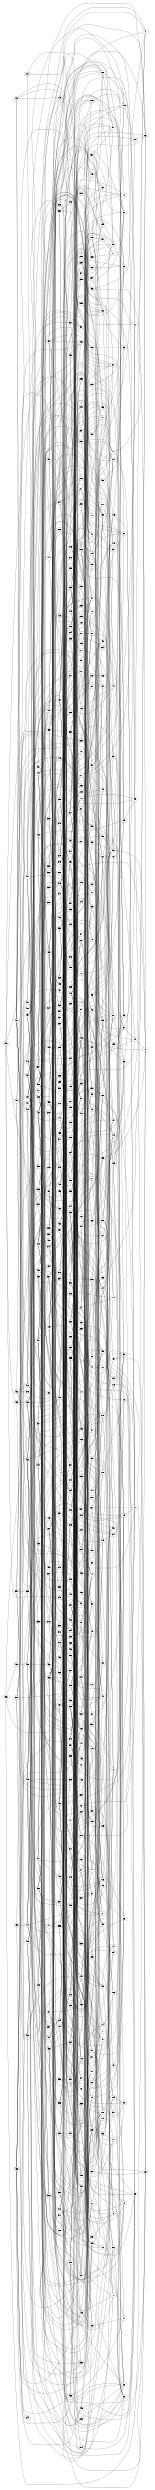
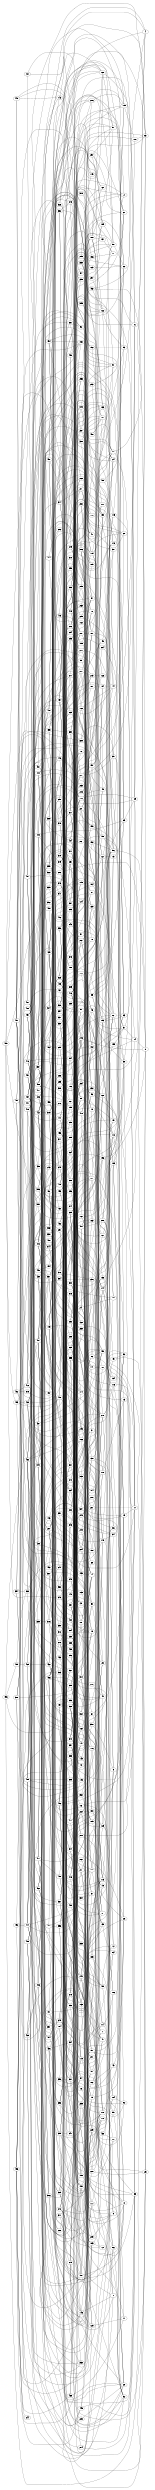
none -> (49, 909)
